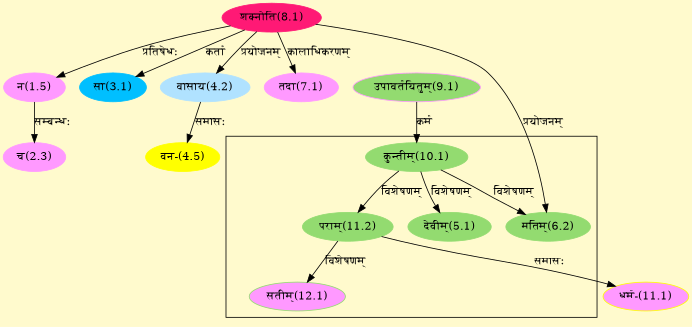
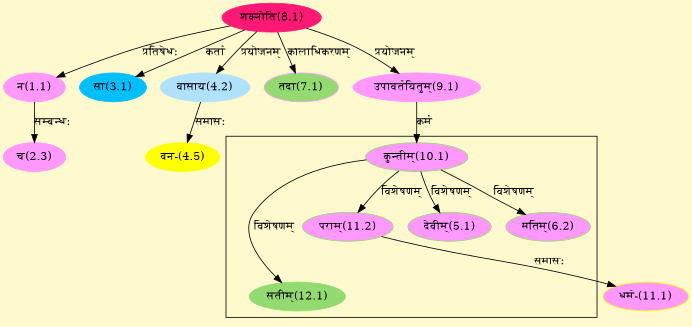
(473, 63) -> (351, 45)
(34, 87) -> (34, 87)
(301, 87) -> (301, 87)
(417, 87) -> (417, 87)
(417, 157) -> (417, 157)
(348, 227) -> (348, 227)
(450, 227) -> (450, 227)
(548, 227) -> (548, 227)
(325, 258) -> (273, 193)
(297, 297) -> (297, 297)
